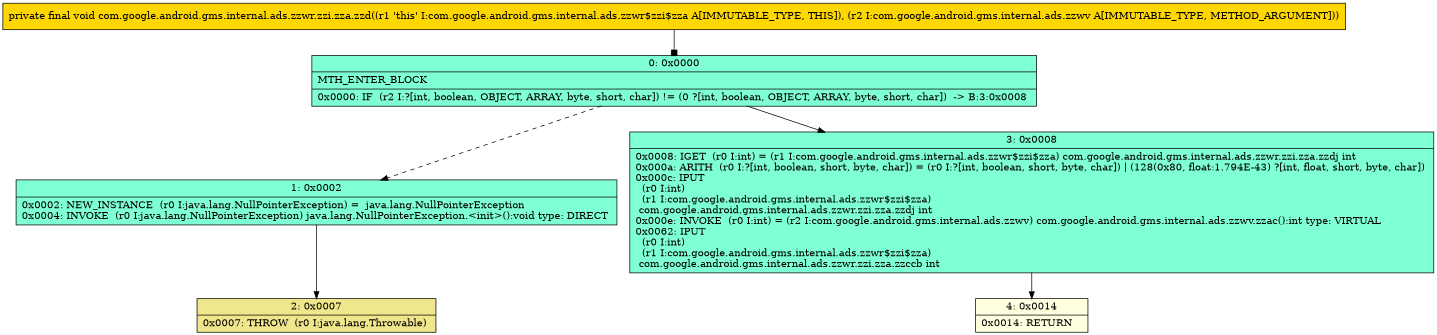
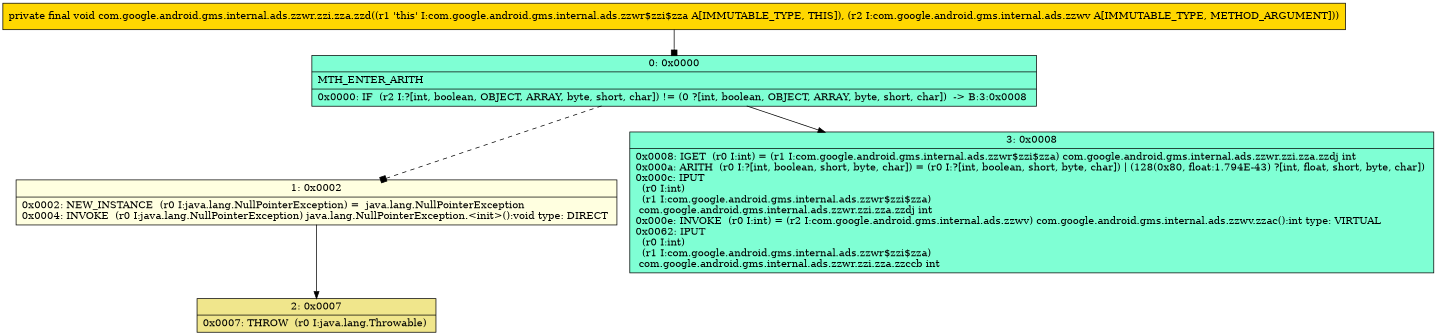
(373, 80) -> (371, 80)
(495, 142) -> (495, 142)
(317, 202) -> (317, 202)
(1032, 315) -> none
